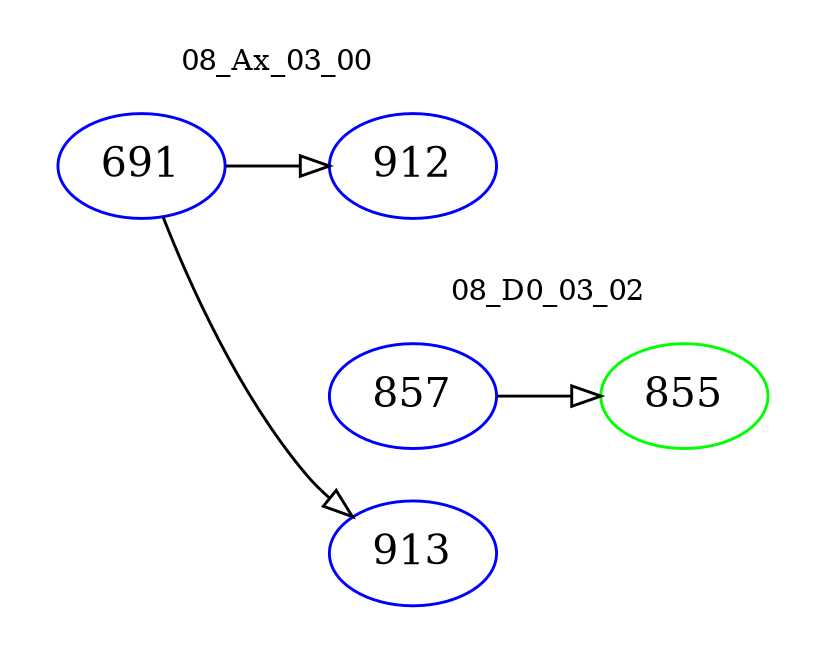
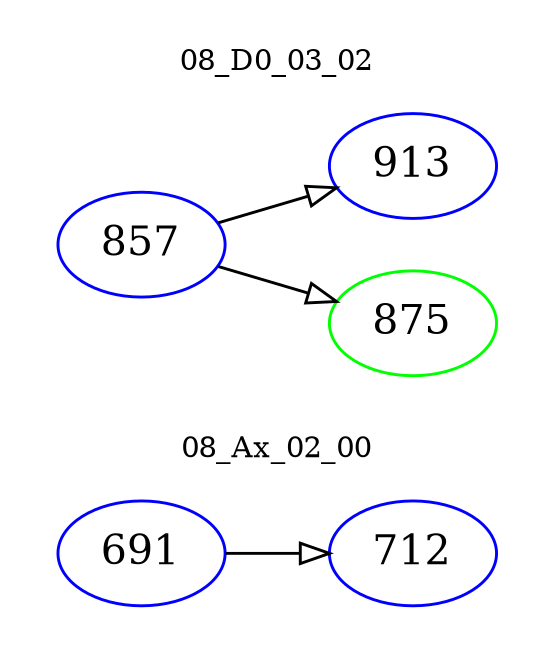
(277, 63) -> (277, 450)
(413, 166) -> (413, 553)
(233, 366) -> (263, 210)
(684, 396) -> (413, 323)
